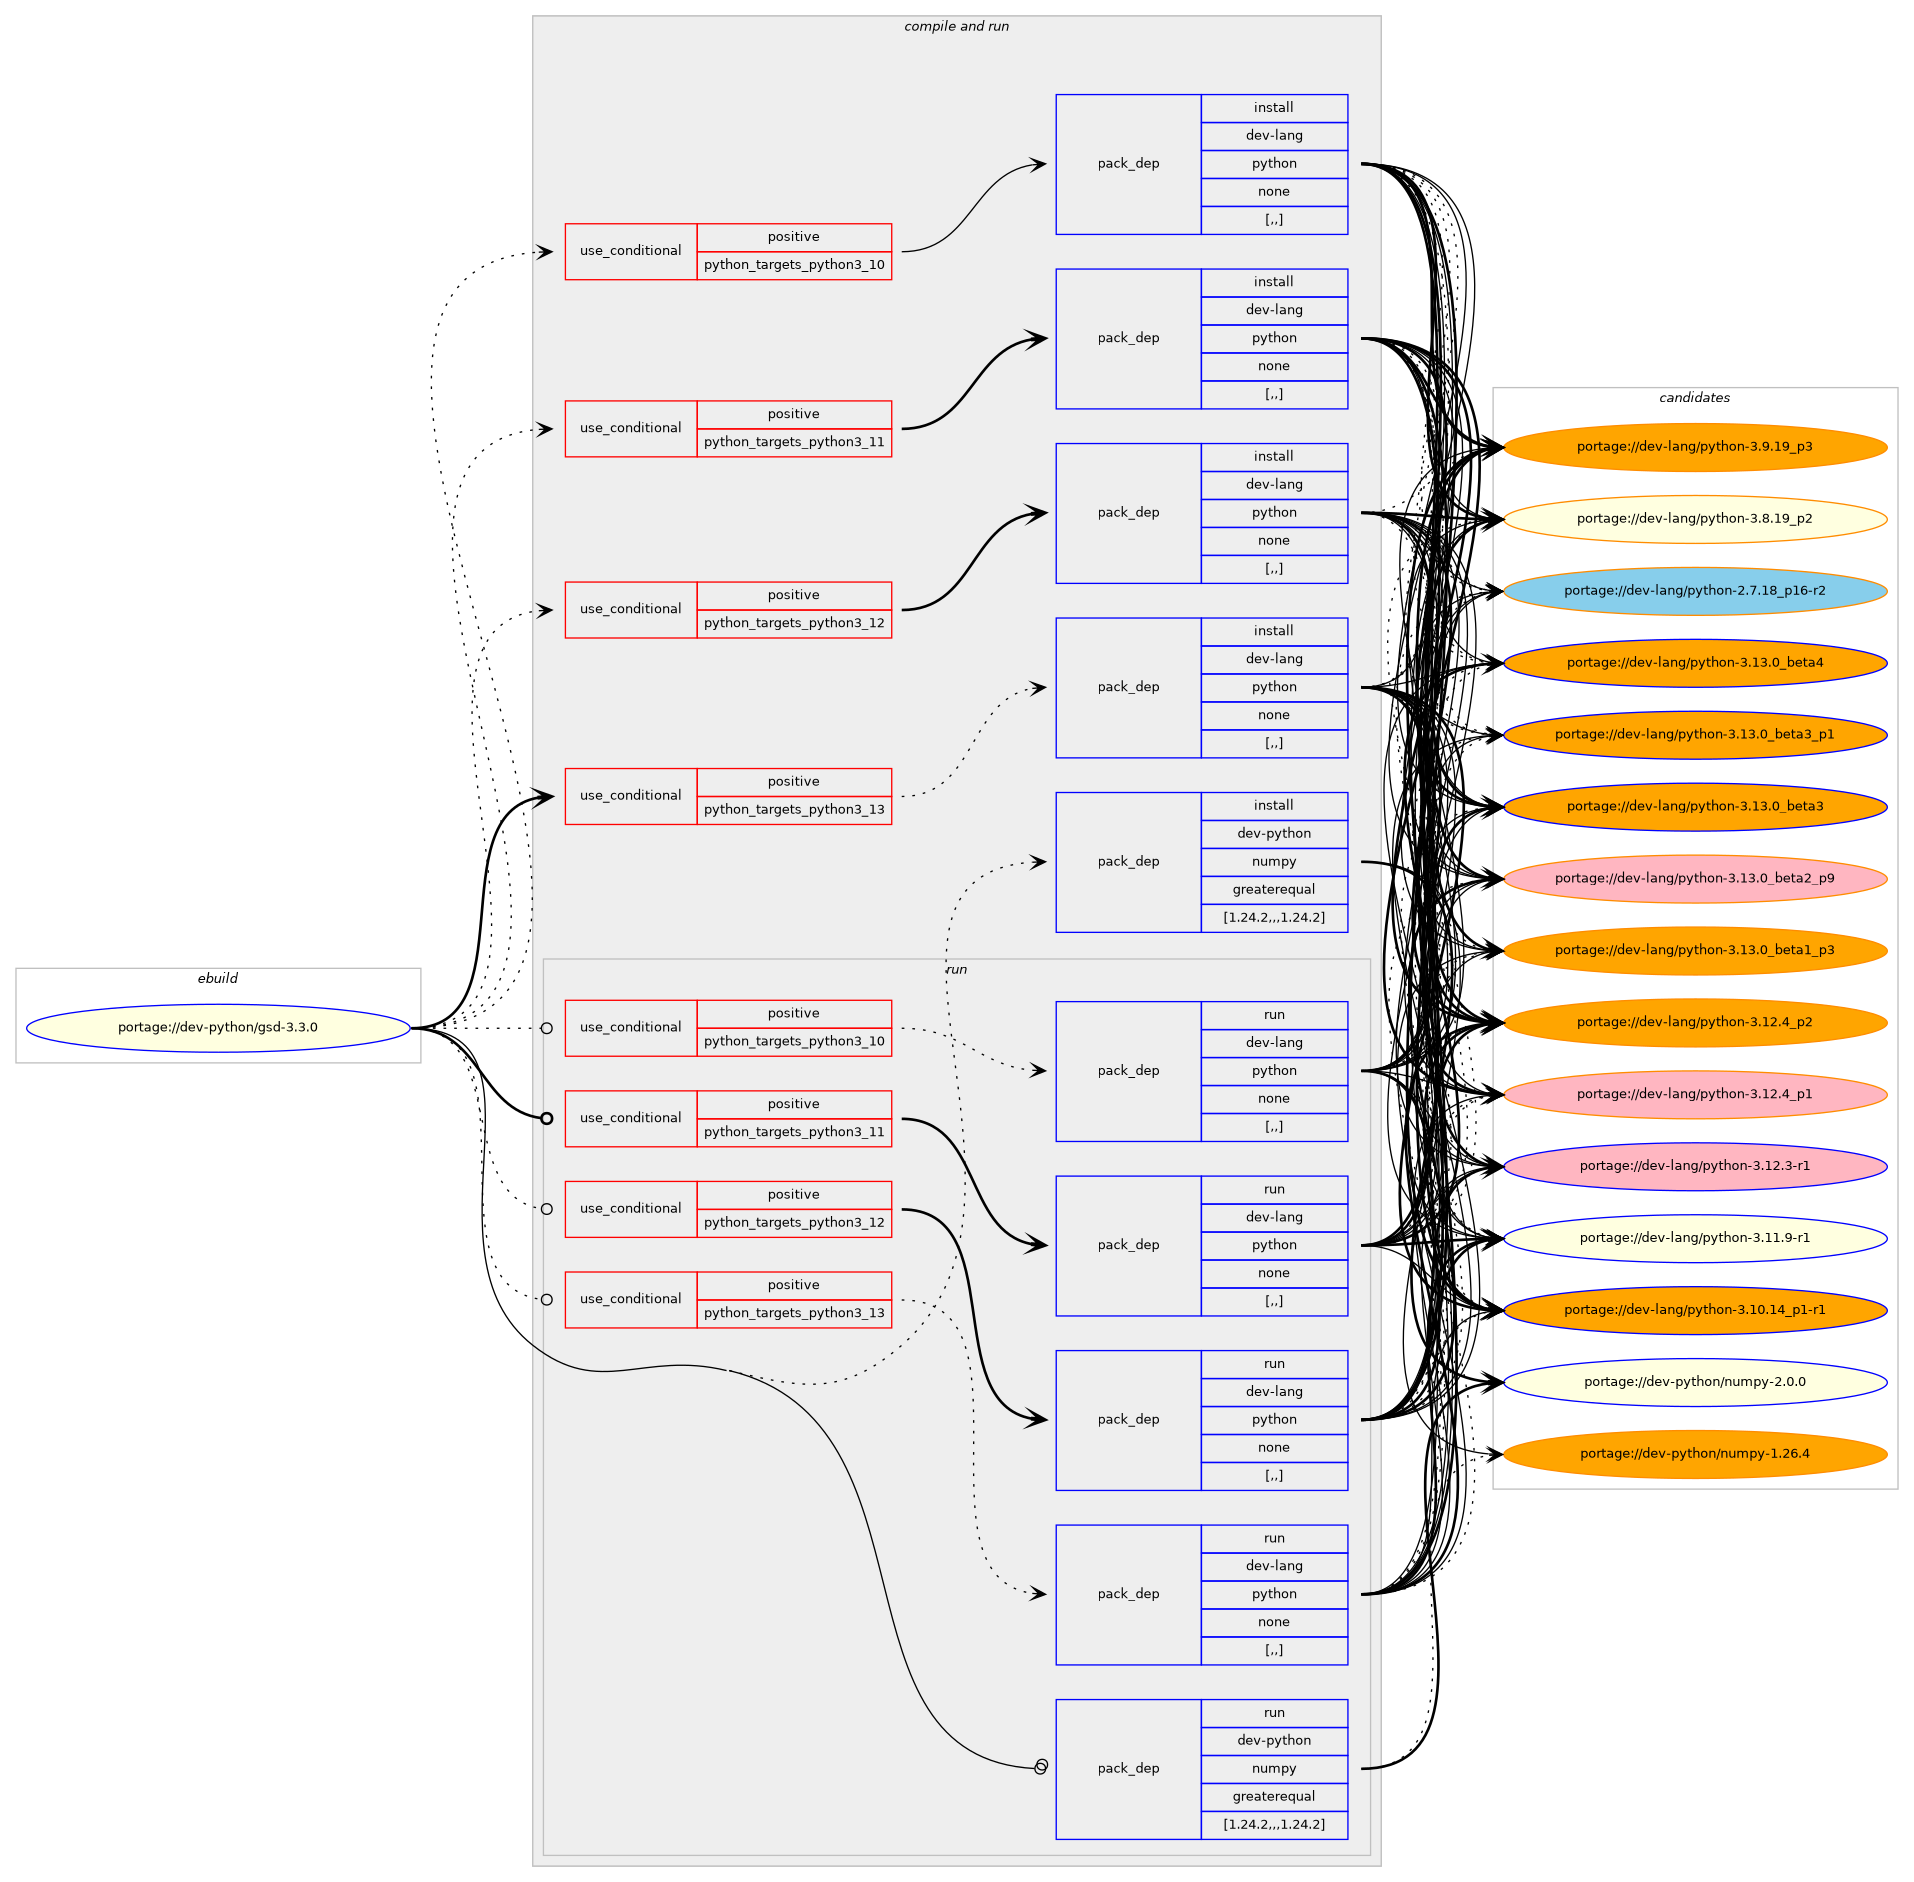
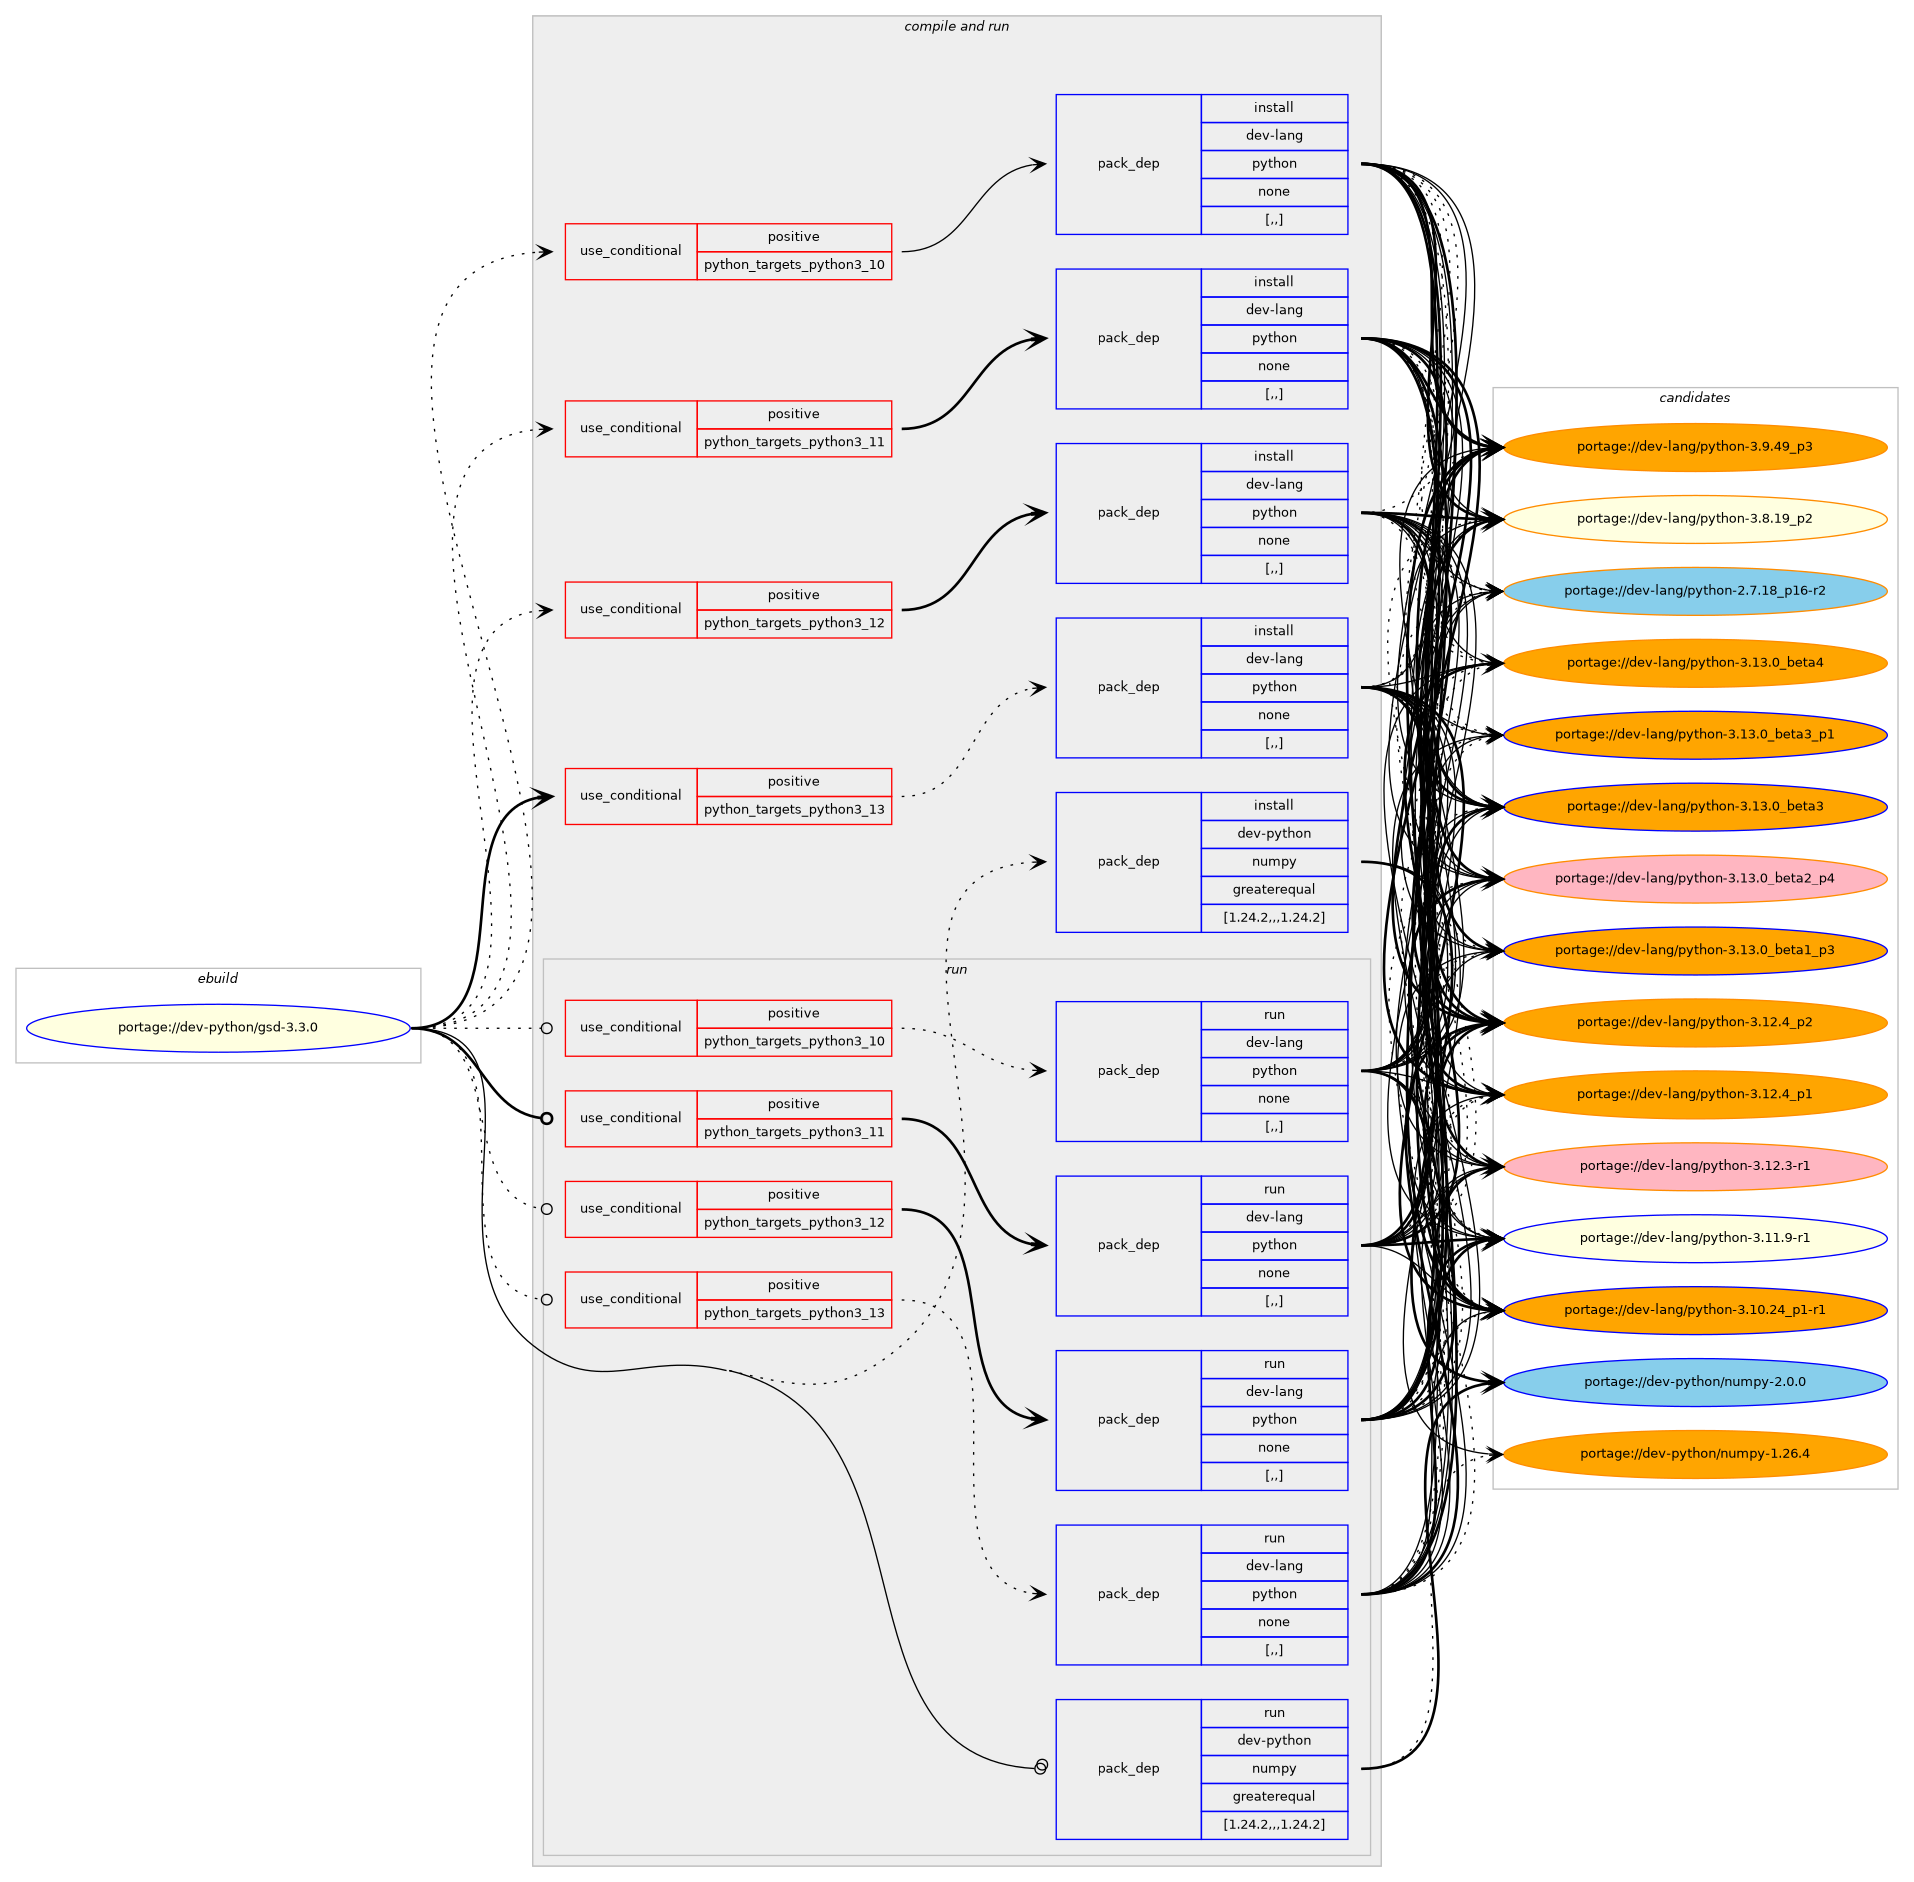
(1696, 448) -> (1696, 448)
(1696, 663) -> (1696, 663)
(1696, 879) -> (1696, 879)
(1696, 951) -> (1696, 951)
(1696, 1095) -> (1696, 1095)
(1696, 1167) -> (1696, 1167)
(1696, 1311) -> (1696, 1311)
(1696, 1383) -> (1696, 1383)
